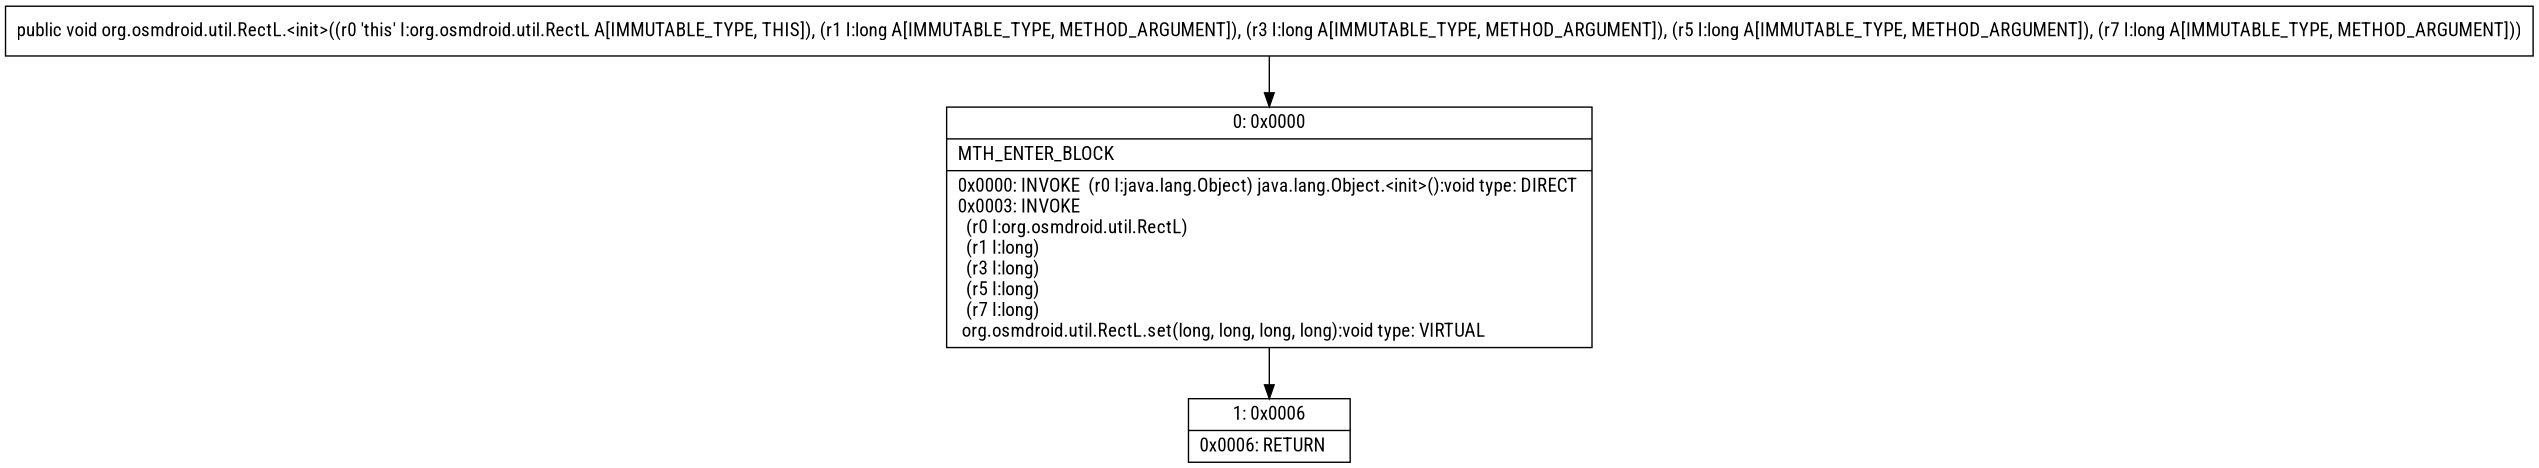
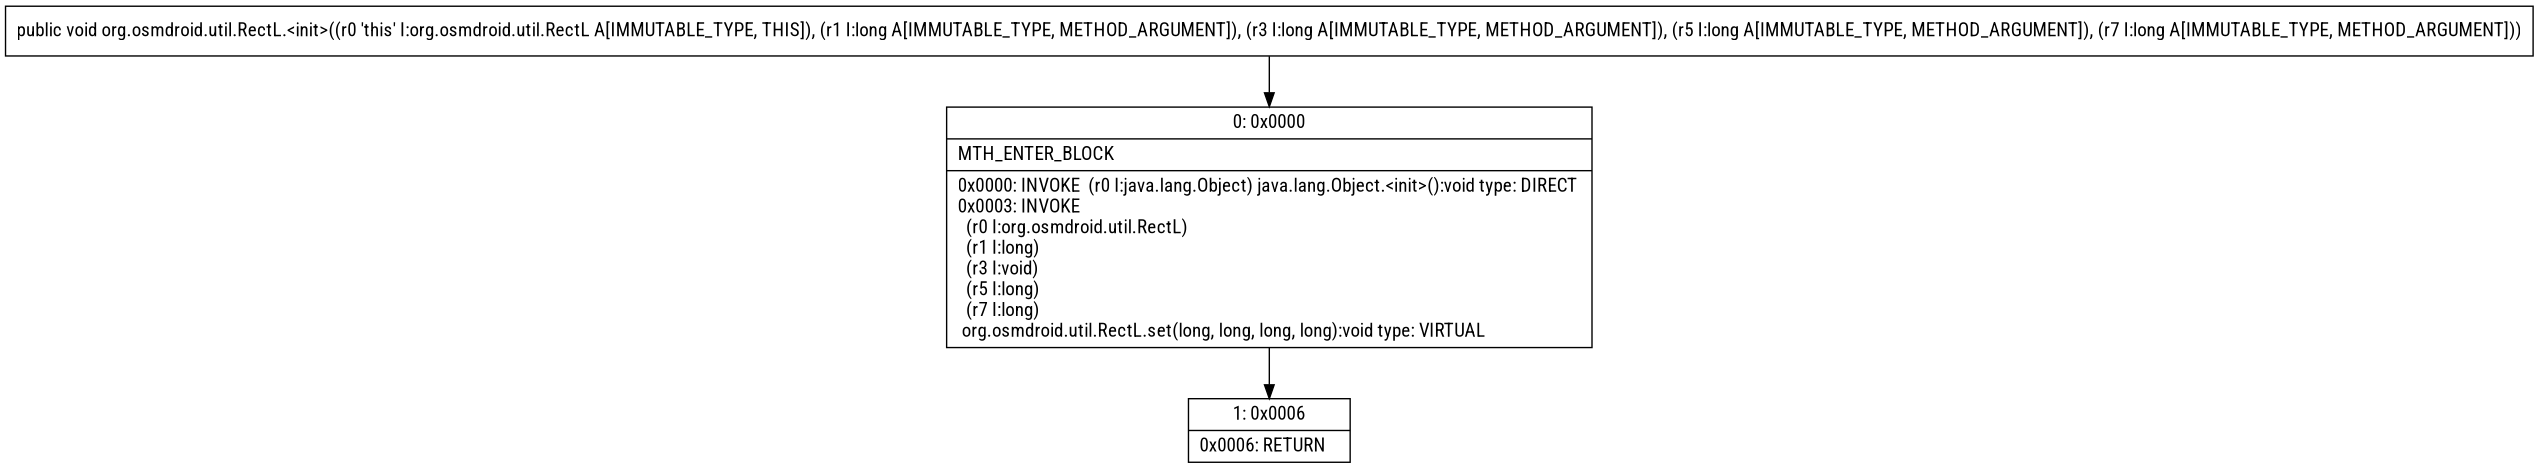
(999, 269) -> (998, 269)
